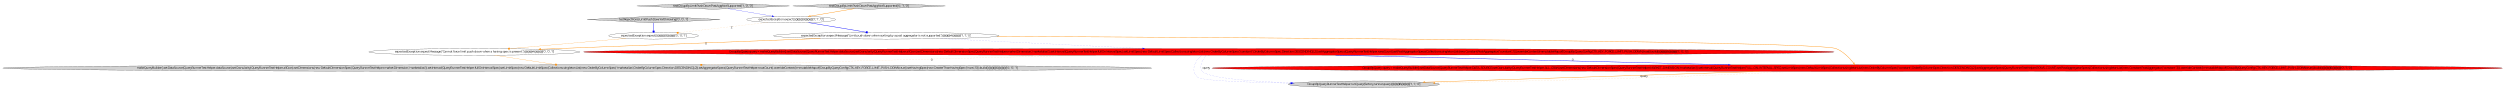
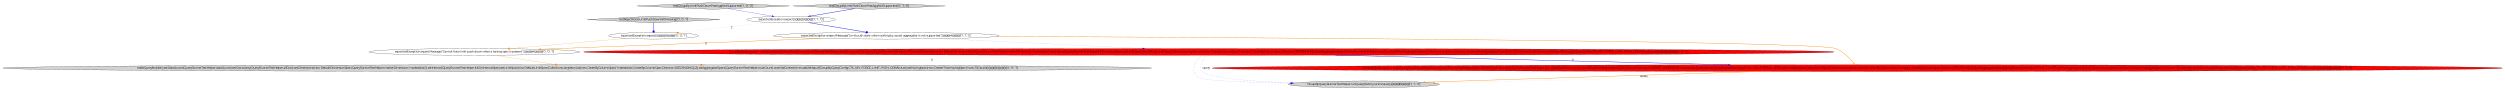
(832, 12) -> (832, 12)
